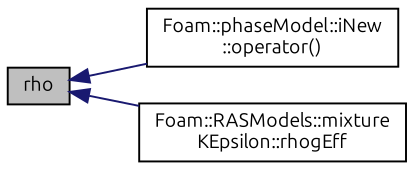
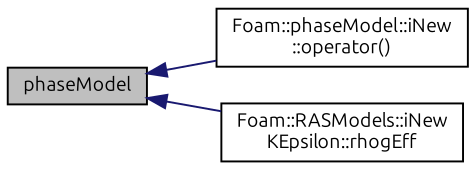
(39, 86) -> (77, 86)
(273, 132) -> (342, 132)
